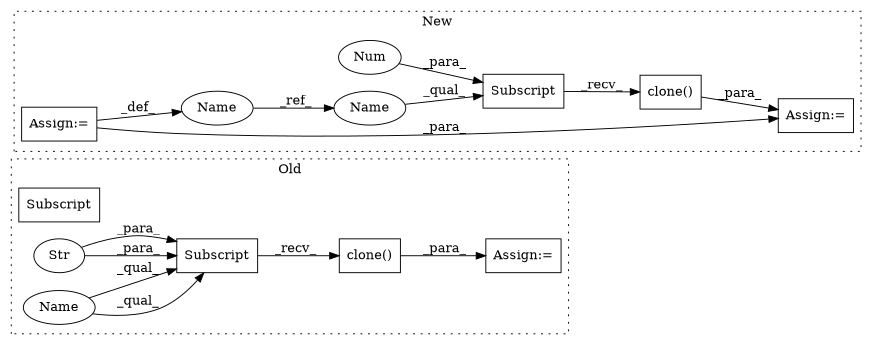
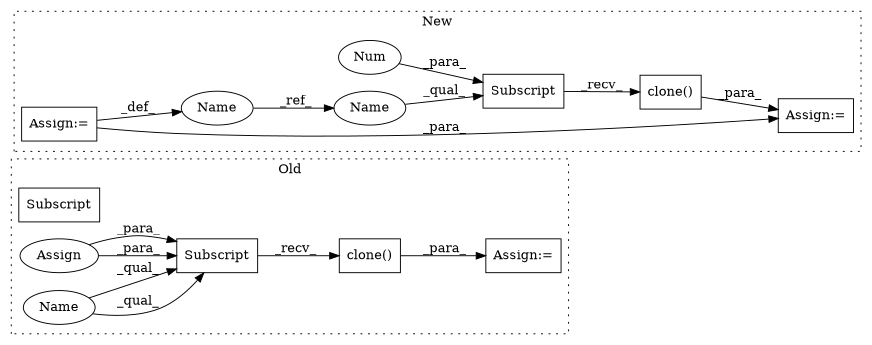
(59, 256) -> (59, 256)
